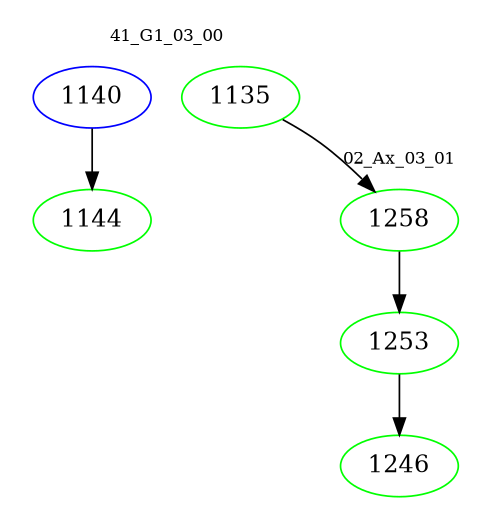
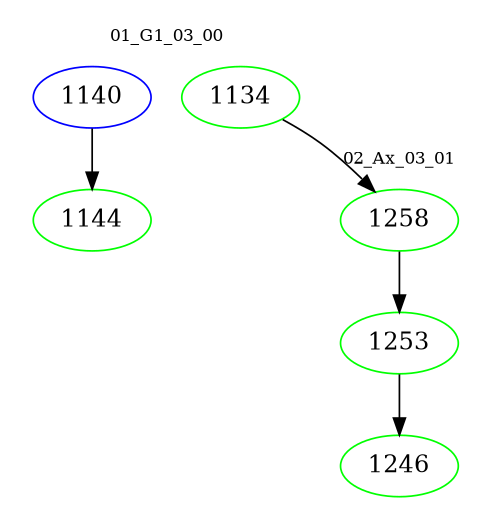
(167, 37) -> (167, 37)
(241, 97) -> (241, 97)
